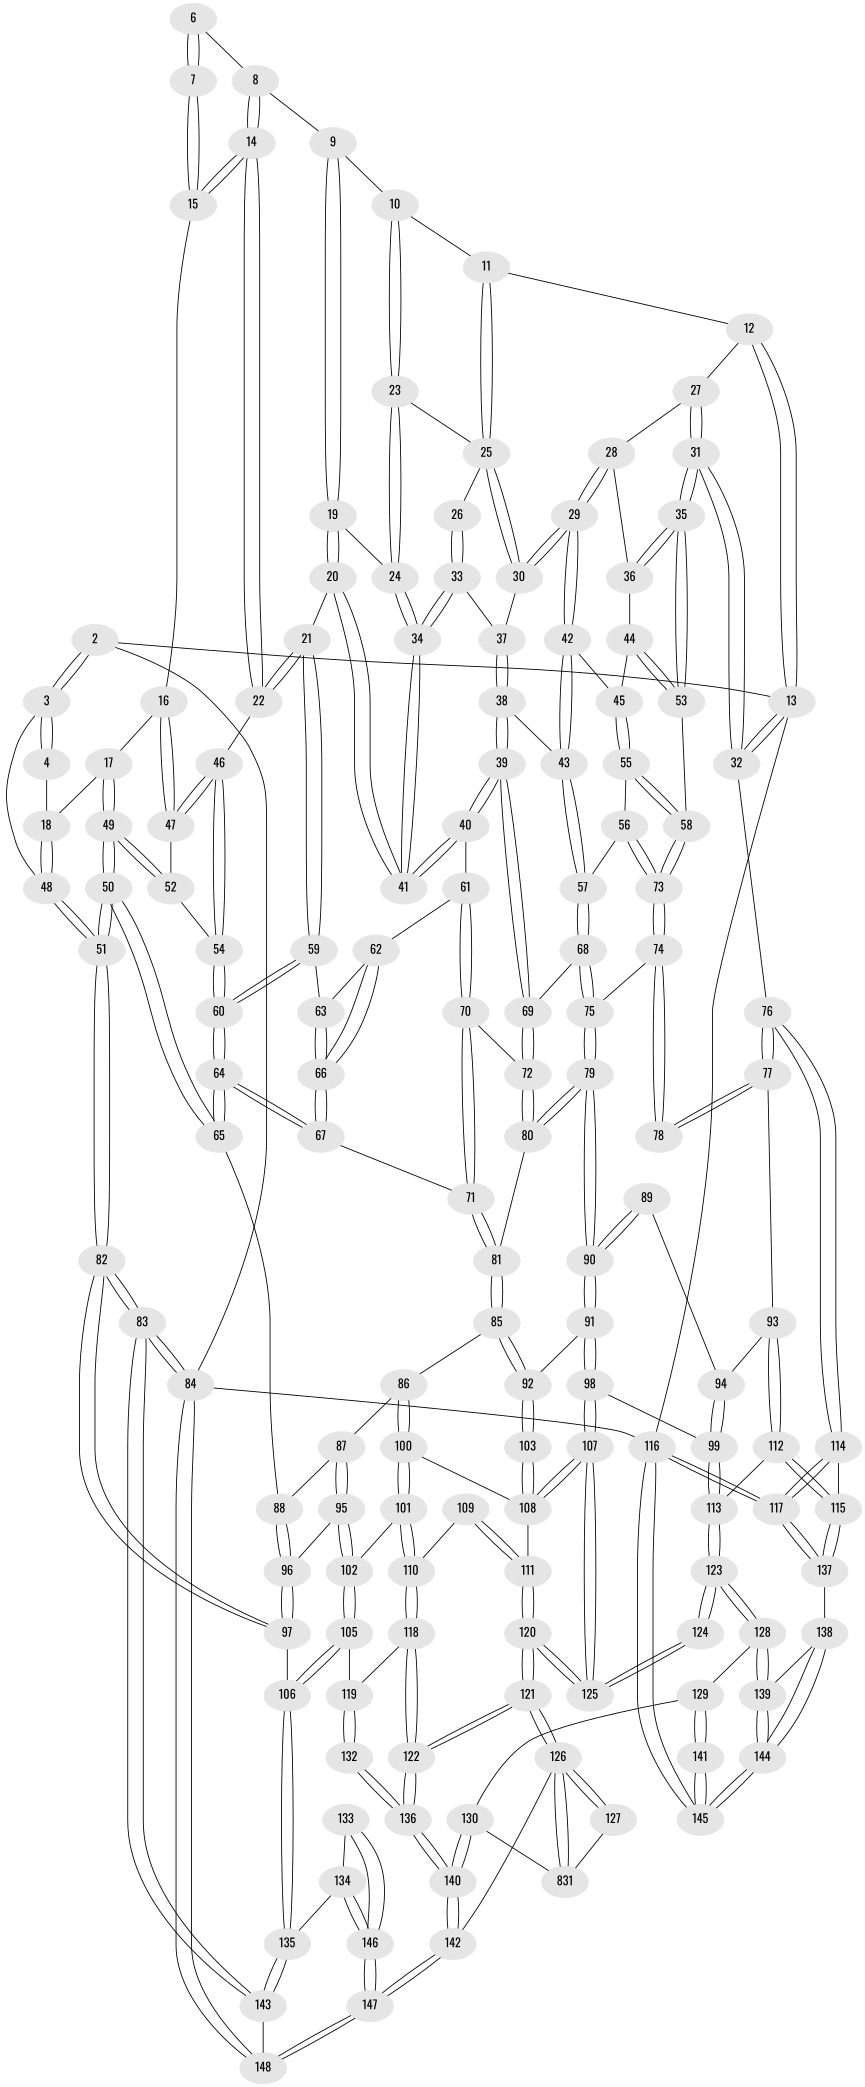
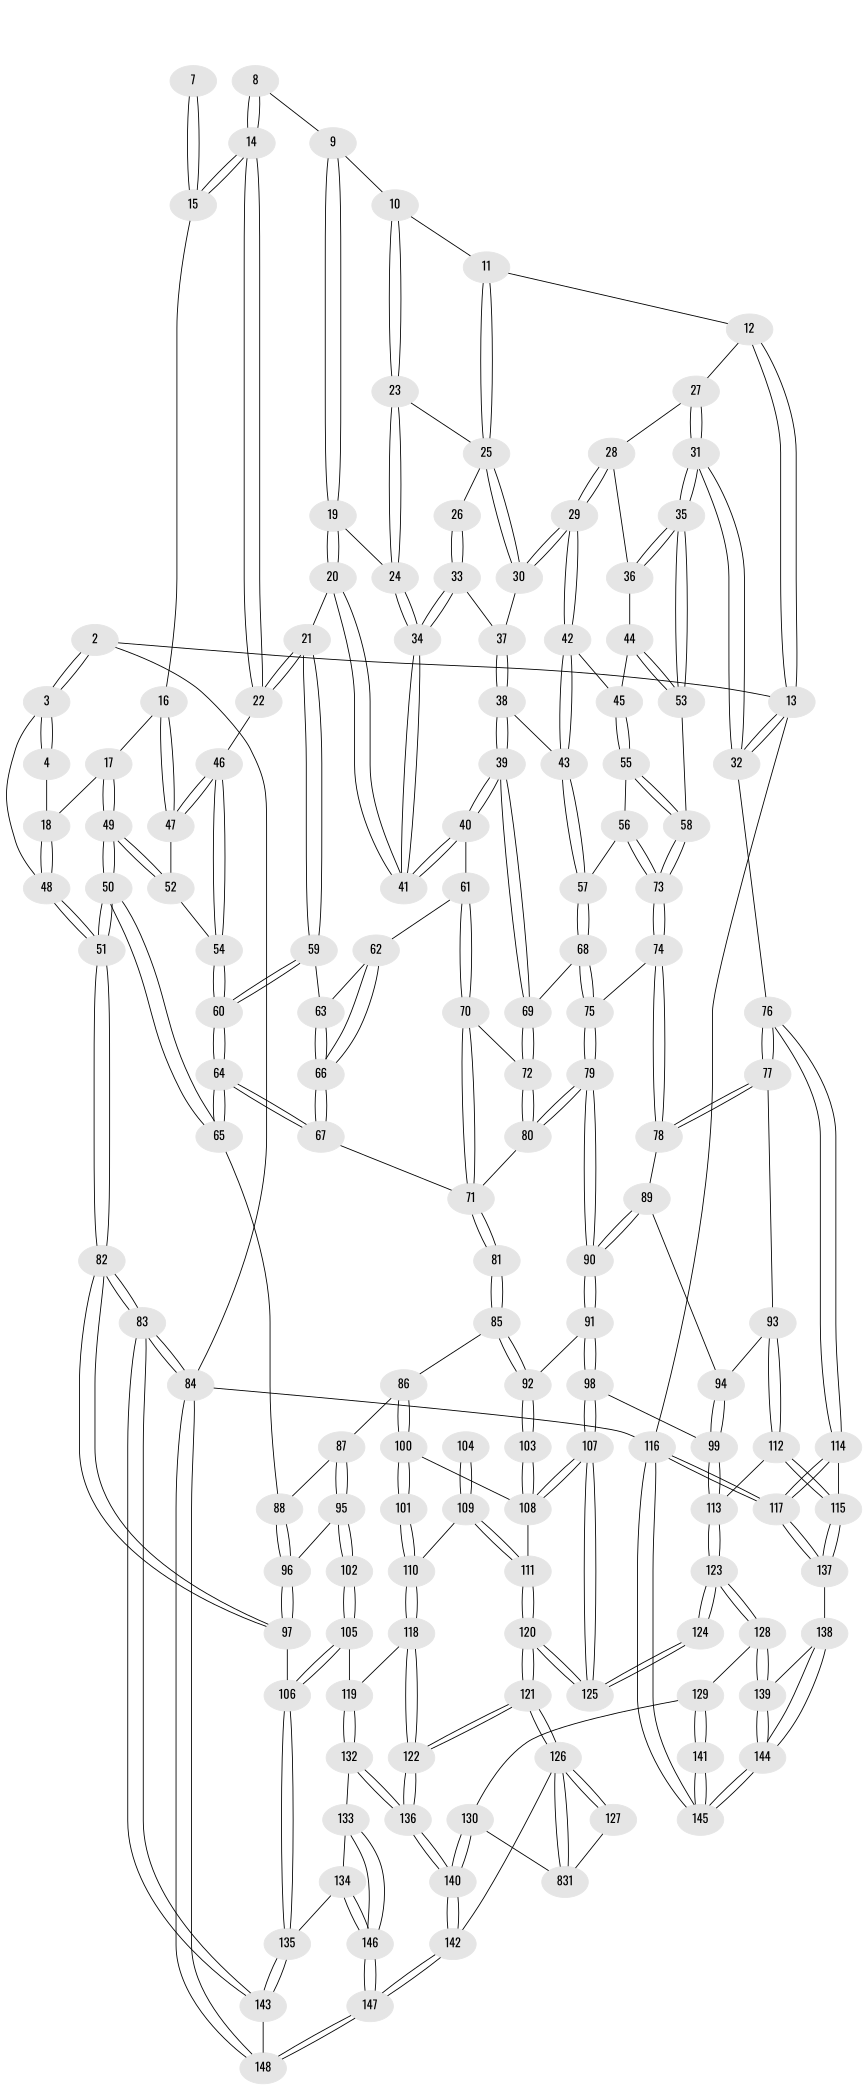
(193, 19) -> none
none -> (653, 1168)
(512, 1199) -> (499, 1168)
none -> (466, 1447)
(377, 1540) -> none
none -> (348, 1789)
